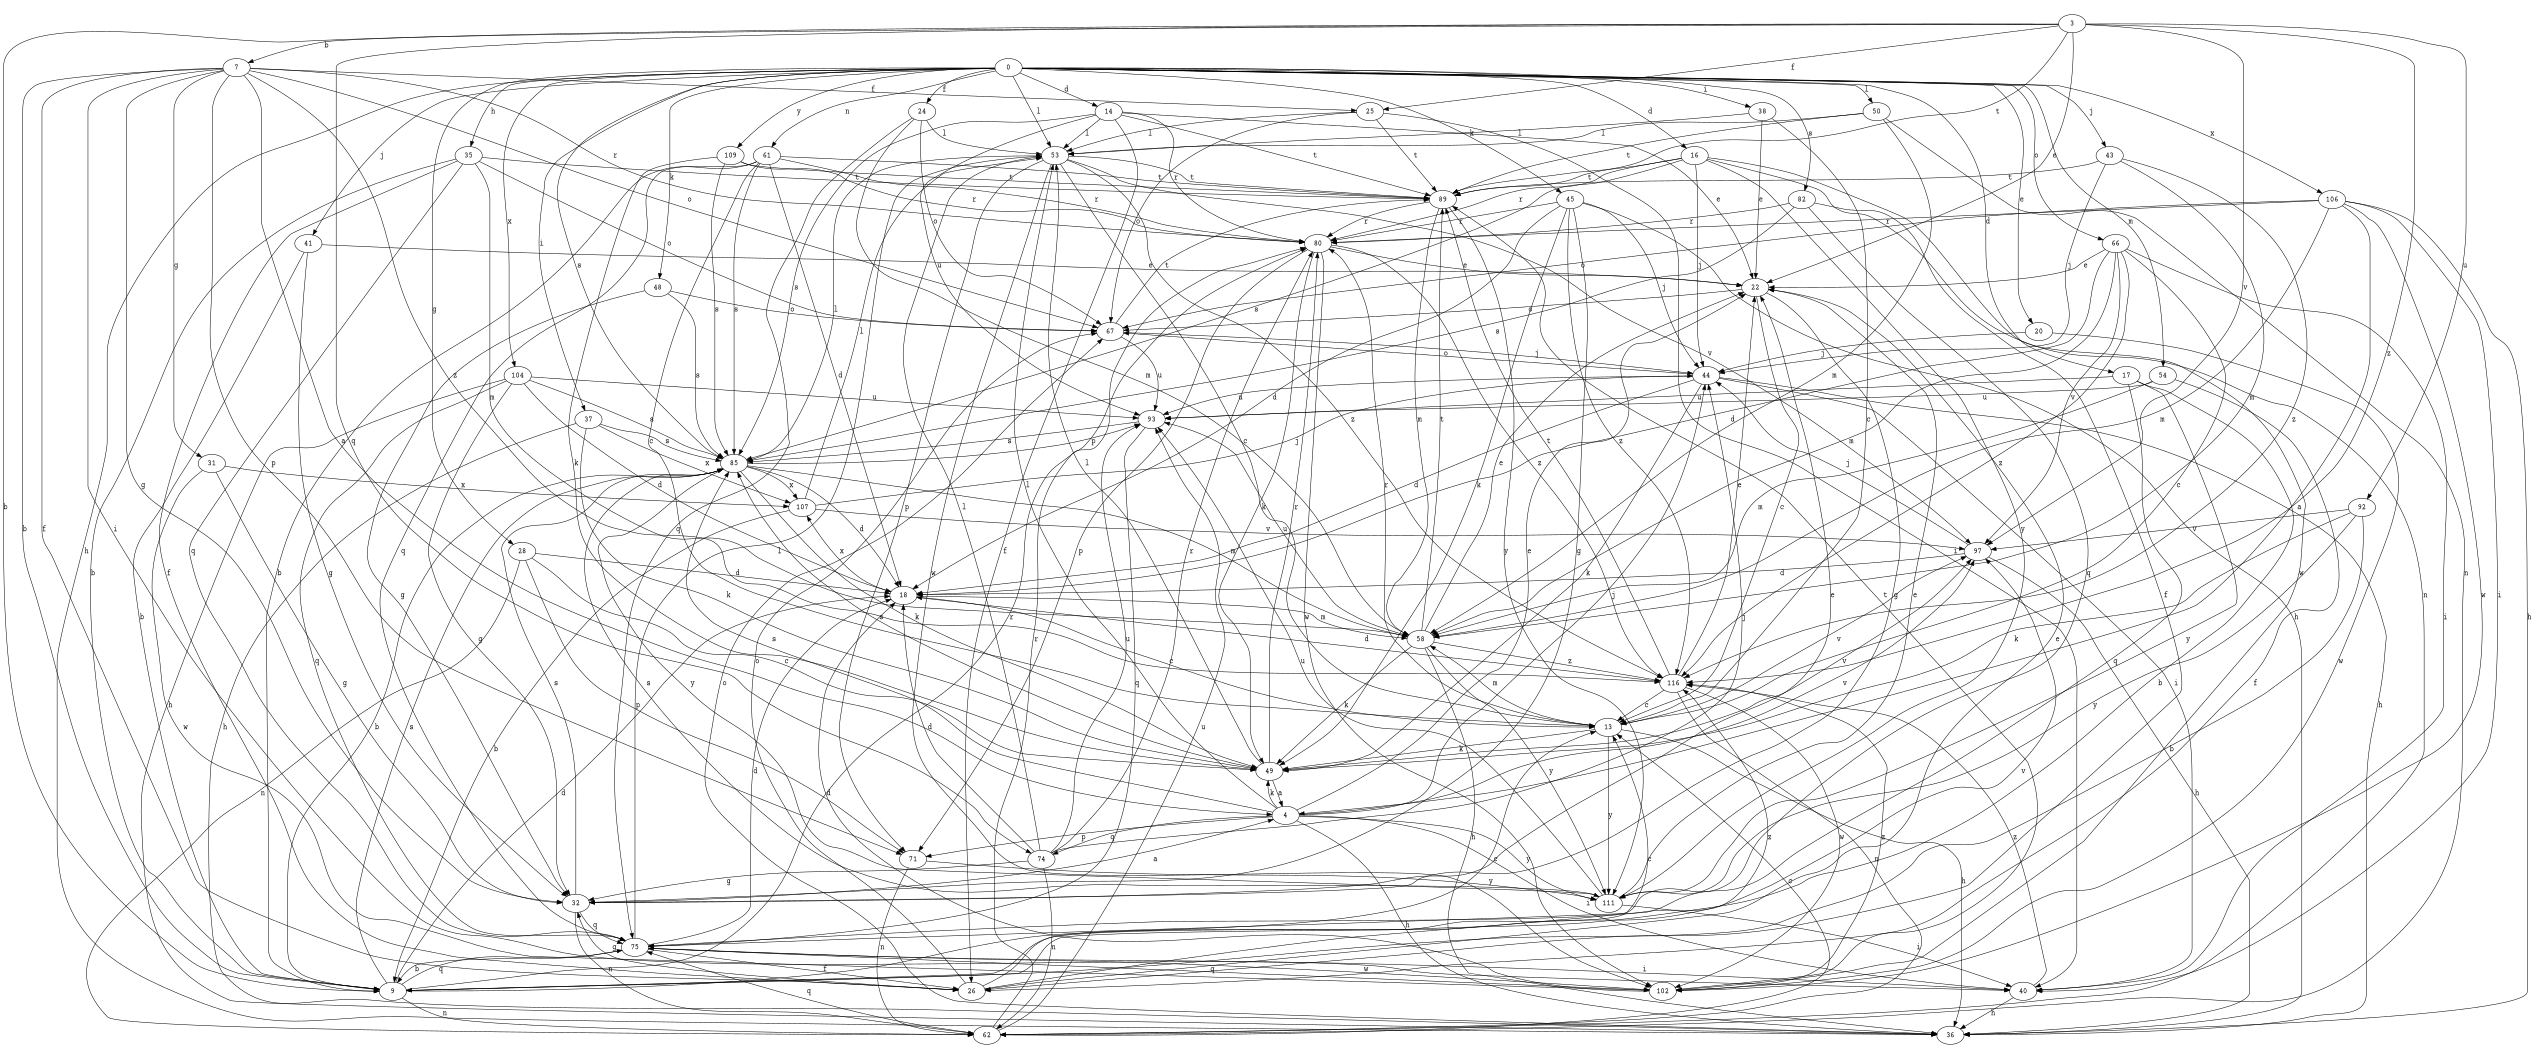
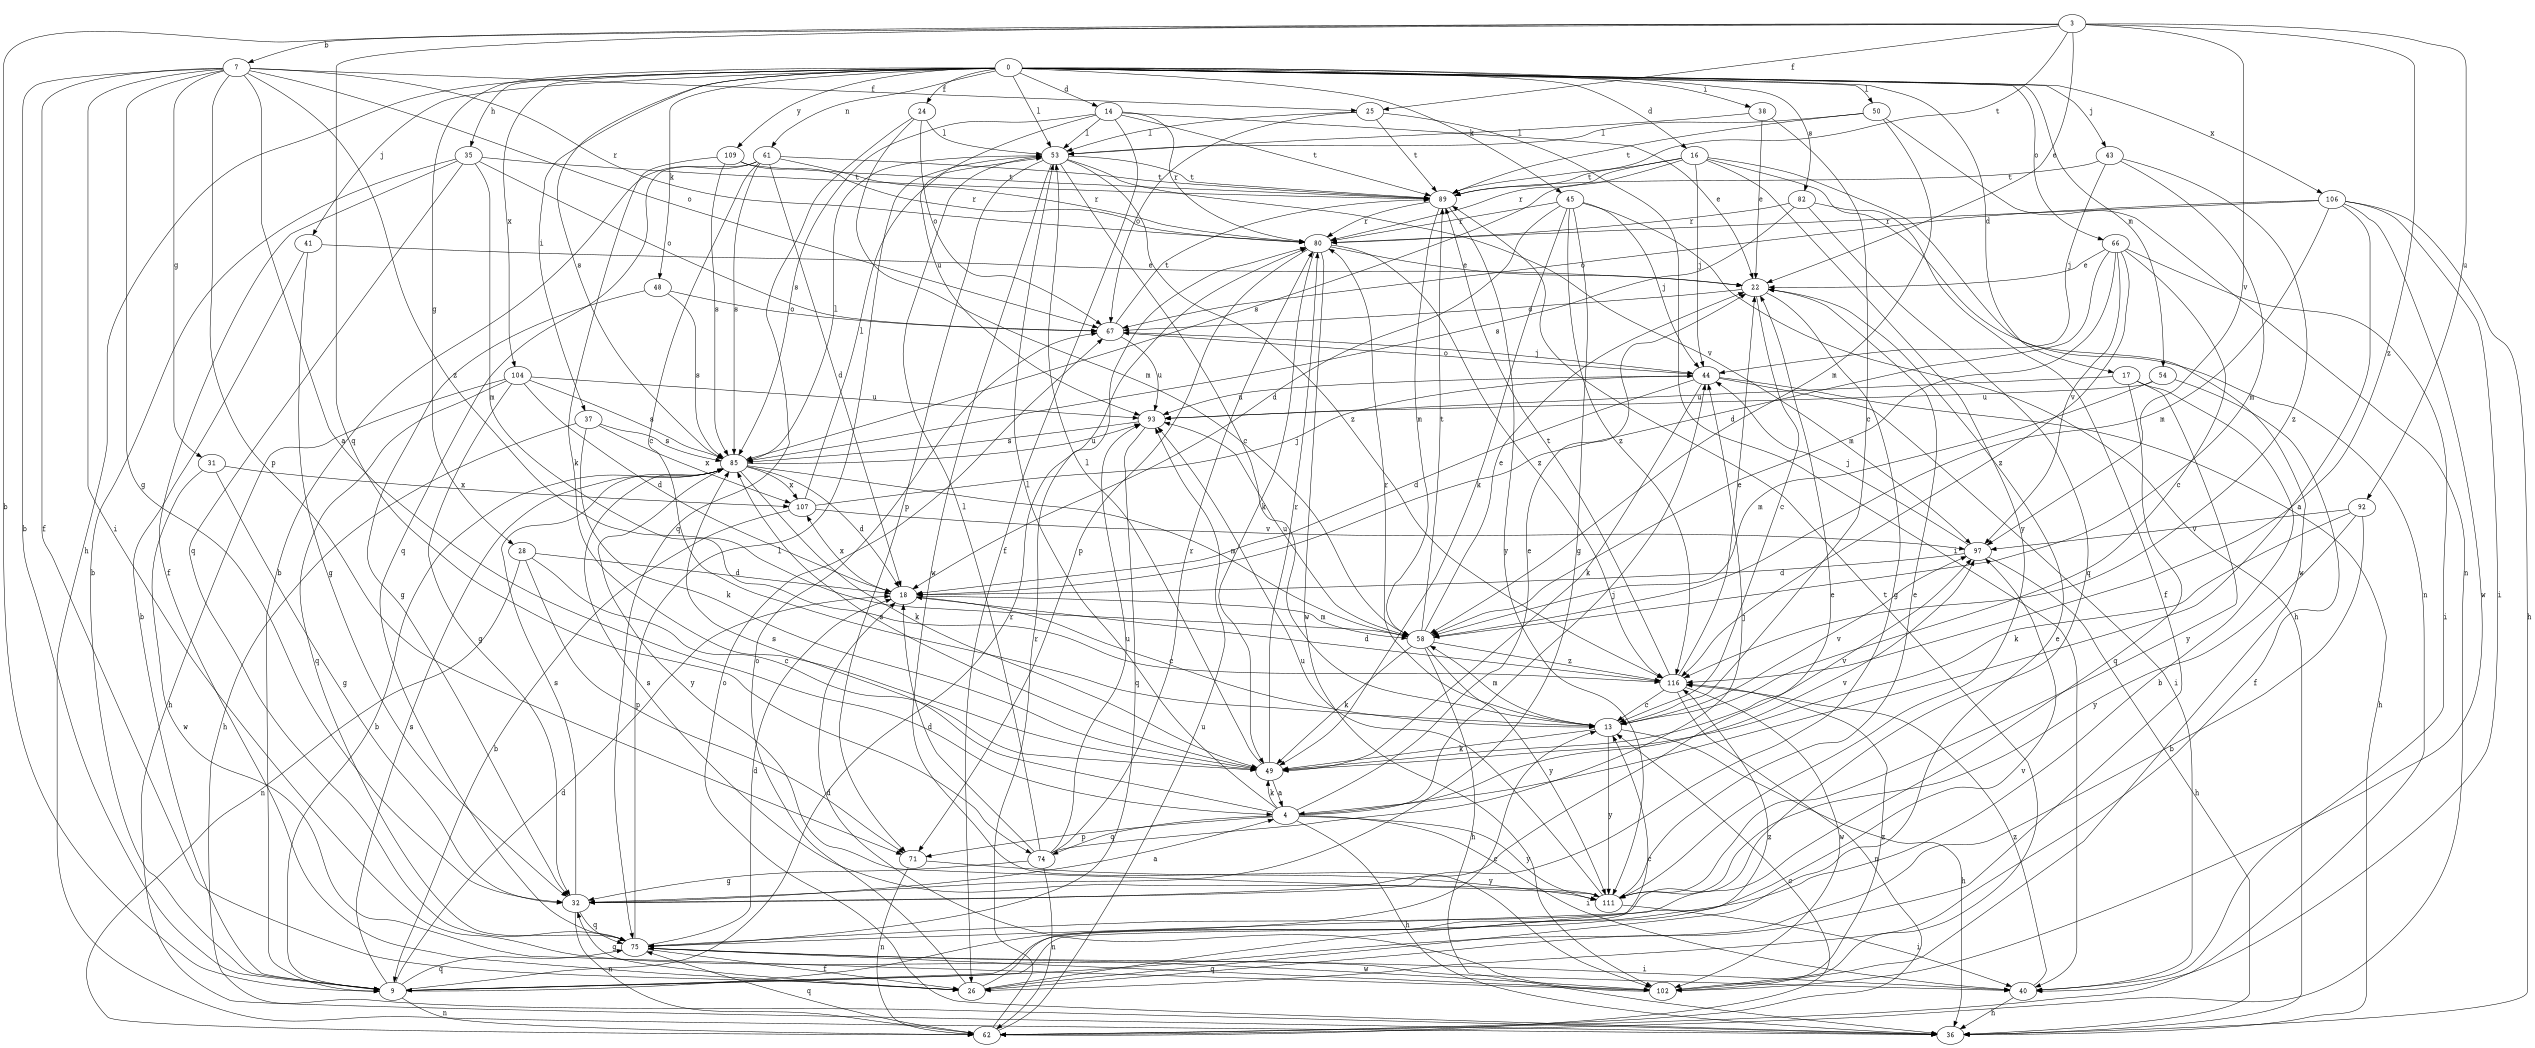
(2039, 332) -> none
(1094, 442) -> (1094, 442)
(509, 958) -> none
